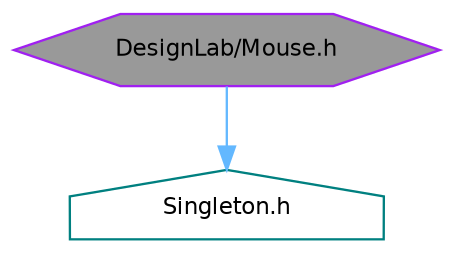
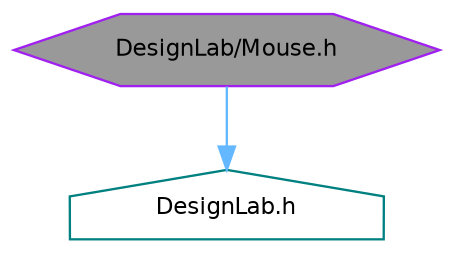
(227, 208) -> (227, 208)
